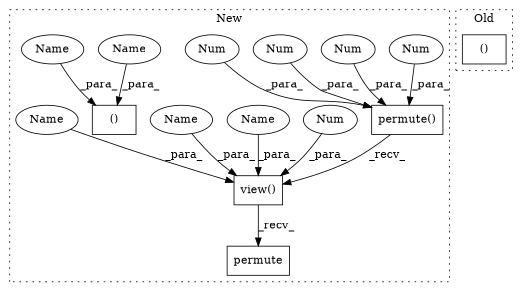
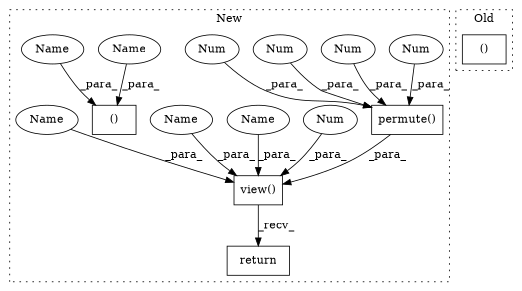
(387, 155) -> (387, 155)
(258, 261) -> (258, 261)
